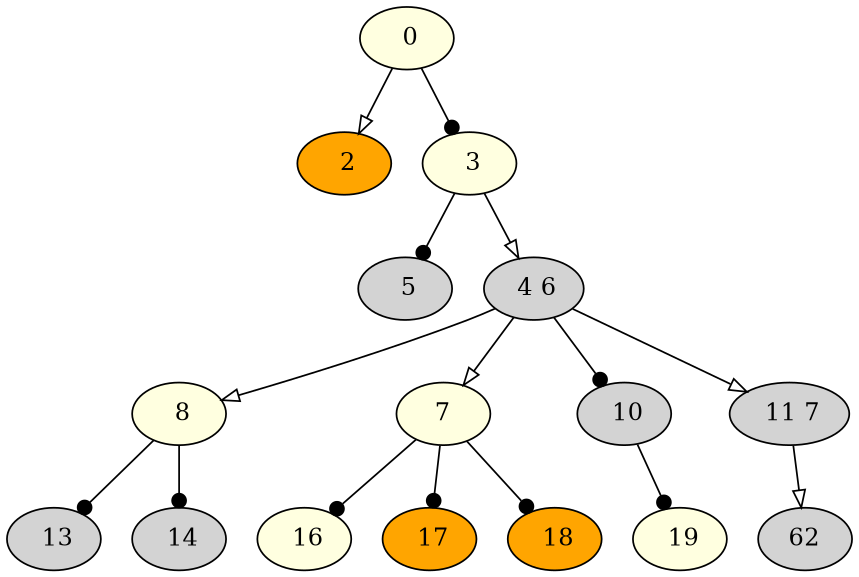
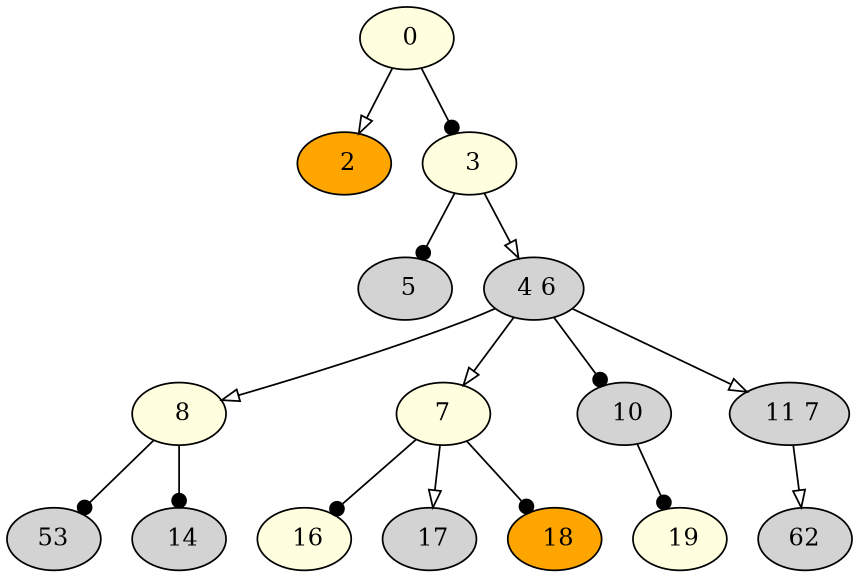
(437, 470) -> (437, 468)
(54, 539) -> (54, 539)
(430, 539) -> (430, 539)
